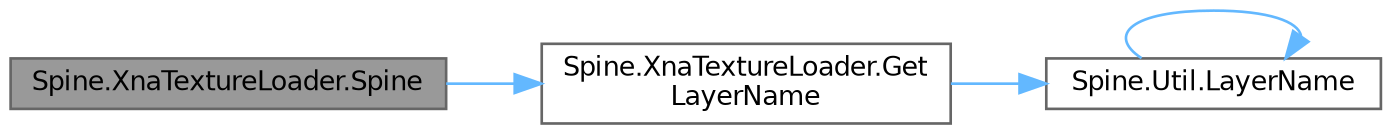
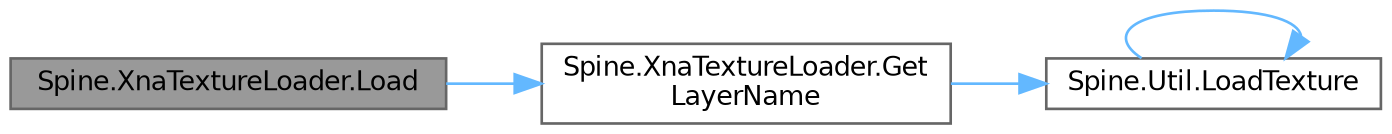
(228, 84) -> (228, 84)
(1214, 84) -> (1214, 84)
